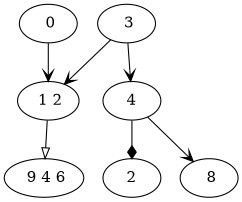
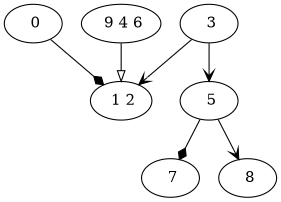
(48, 57) -> (72, 58)
(132, 101) -> (209, 101)
(46, 134) -> (121, 57)
(132, 178) -> (170, 178)
